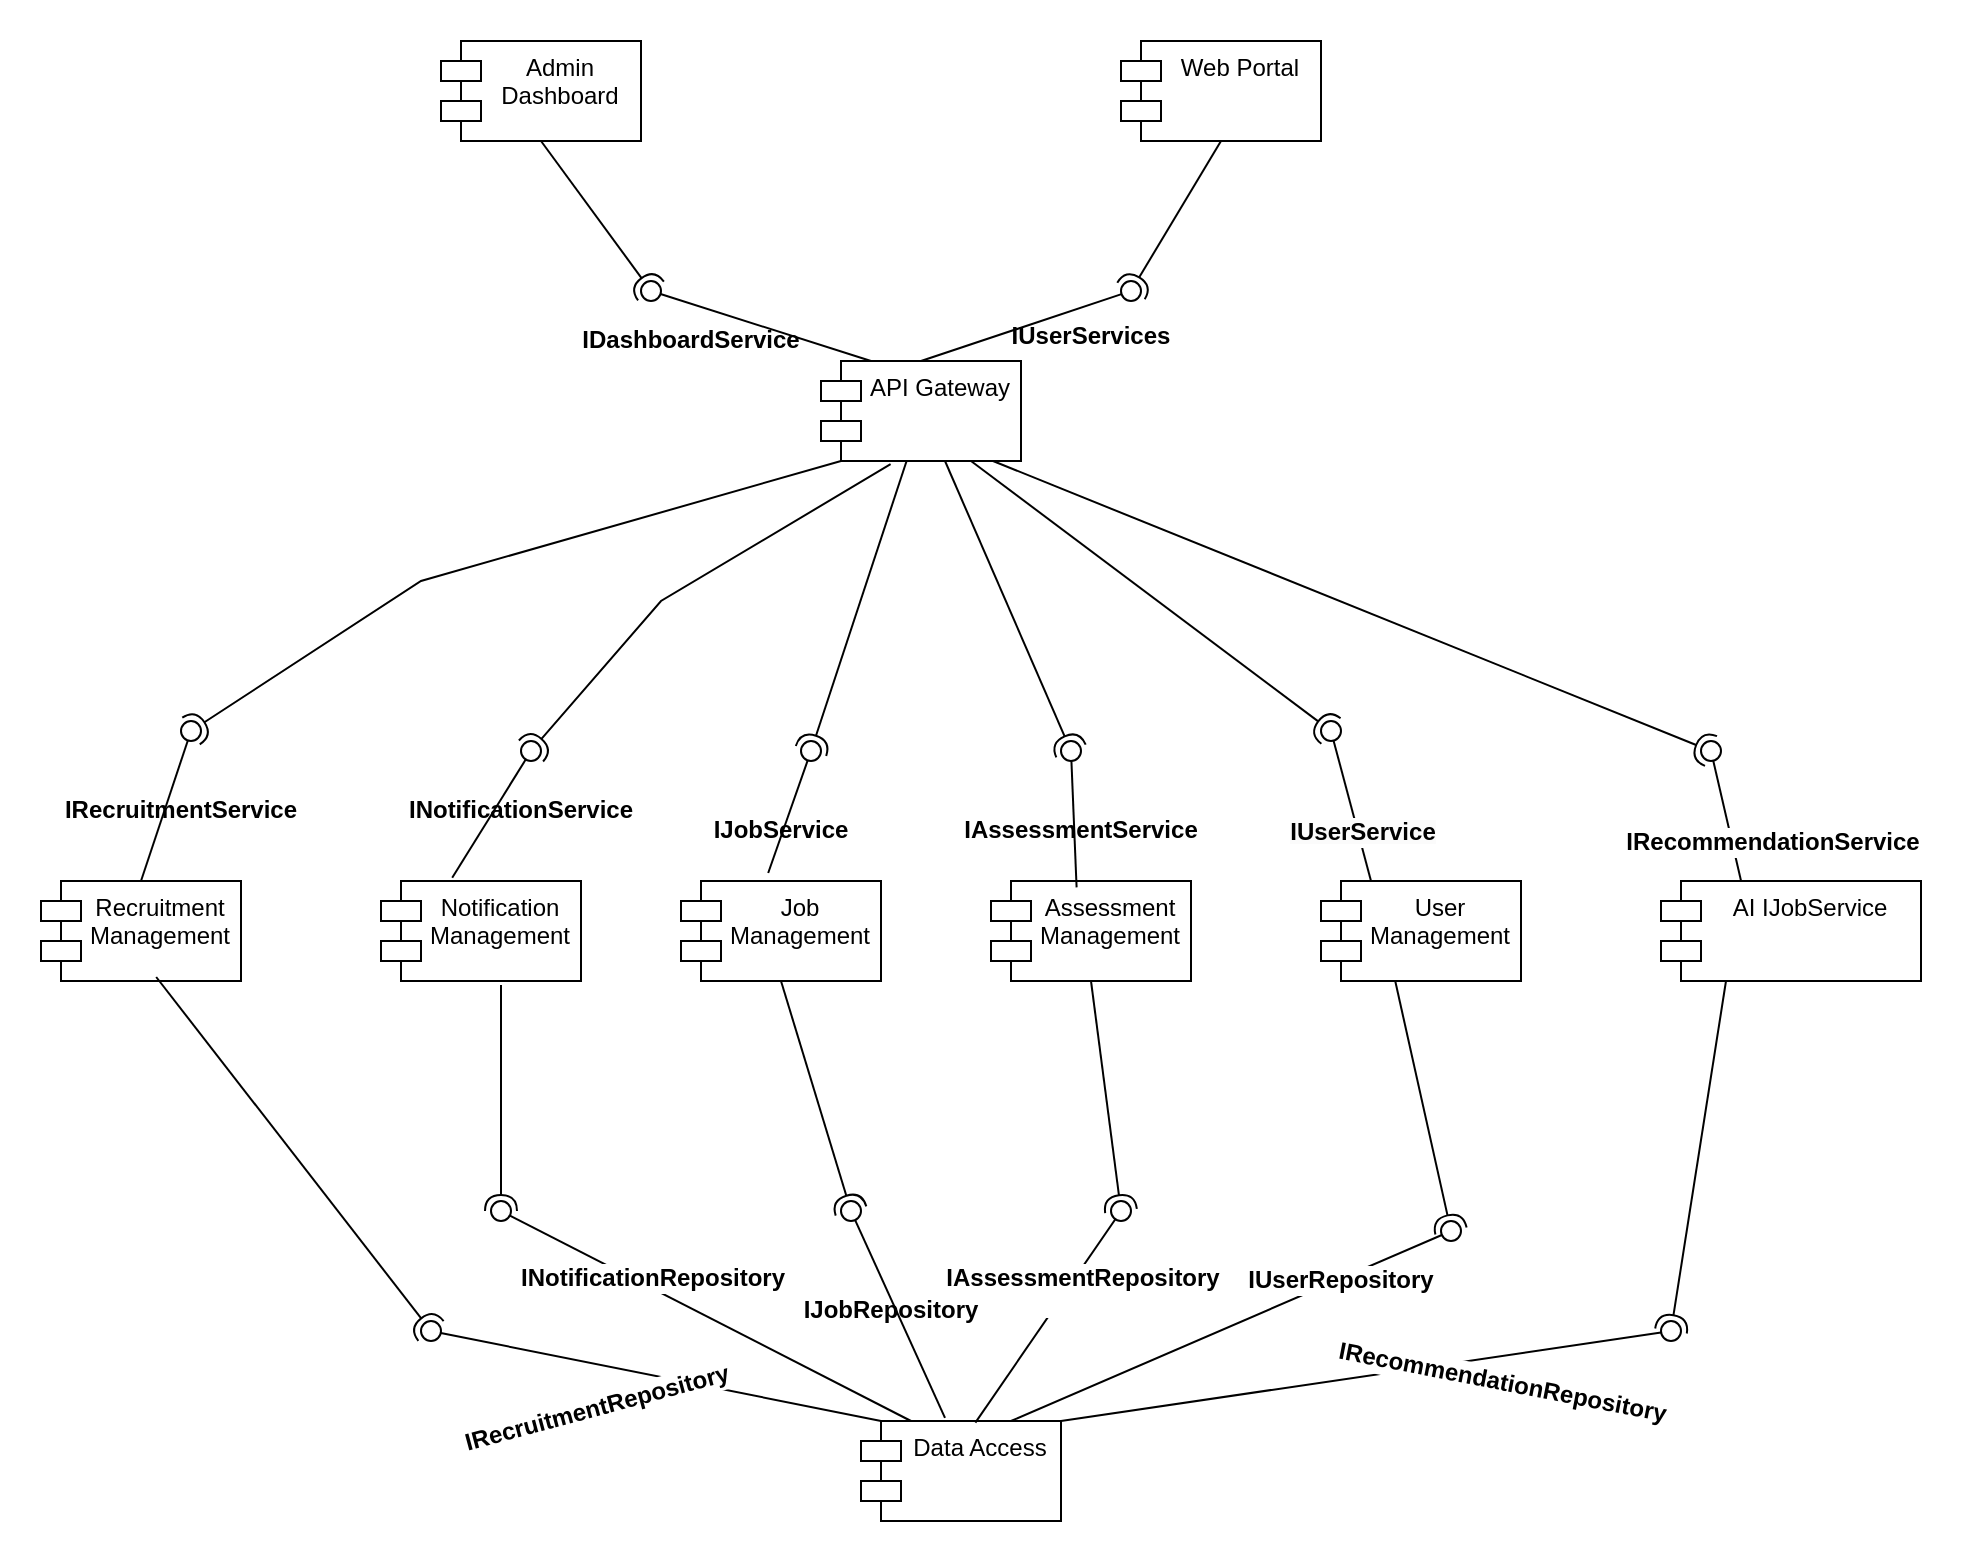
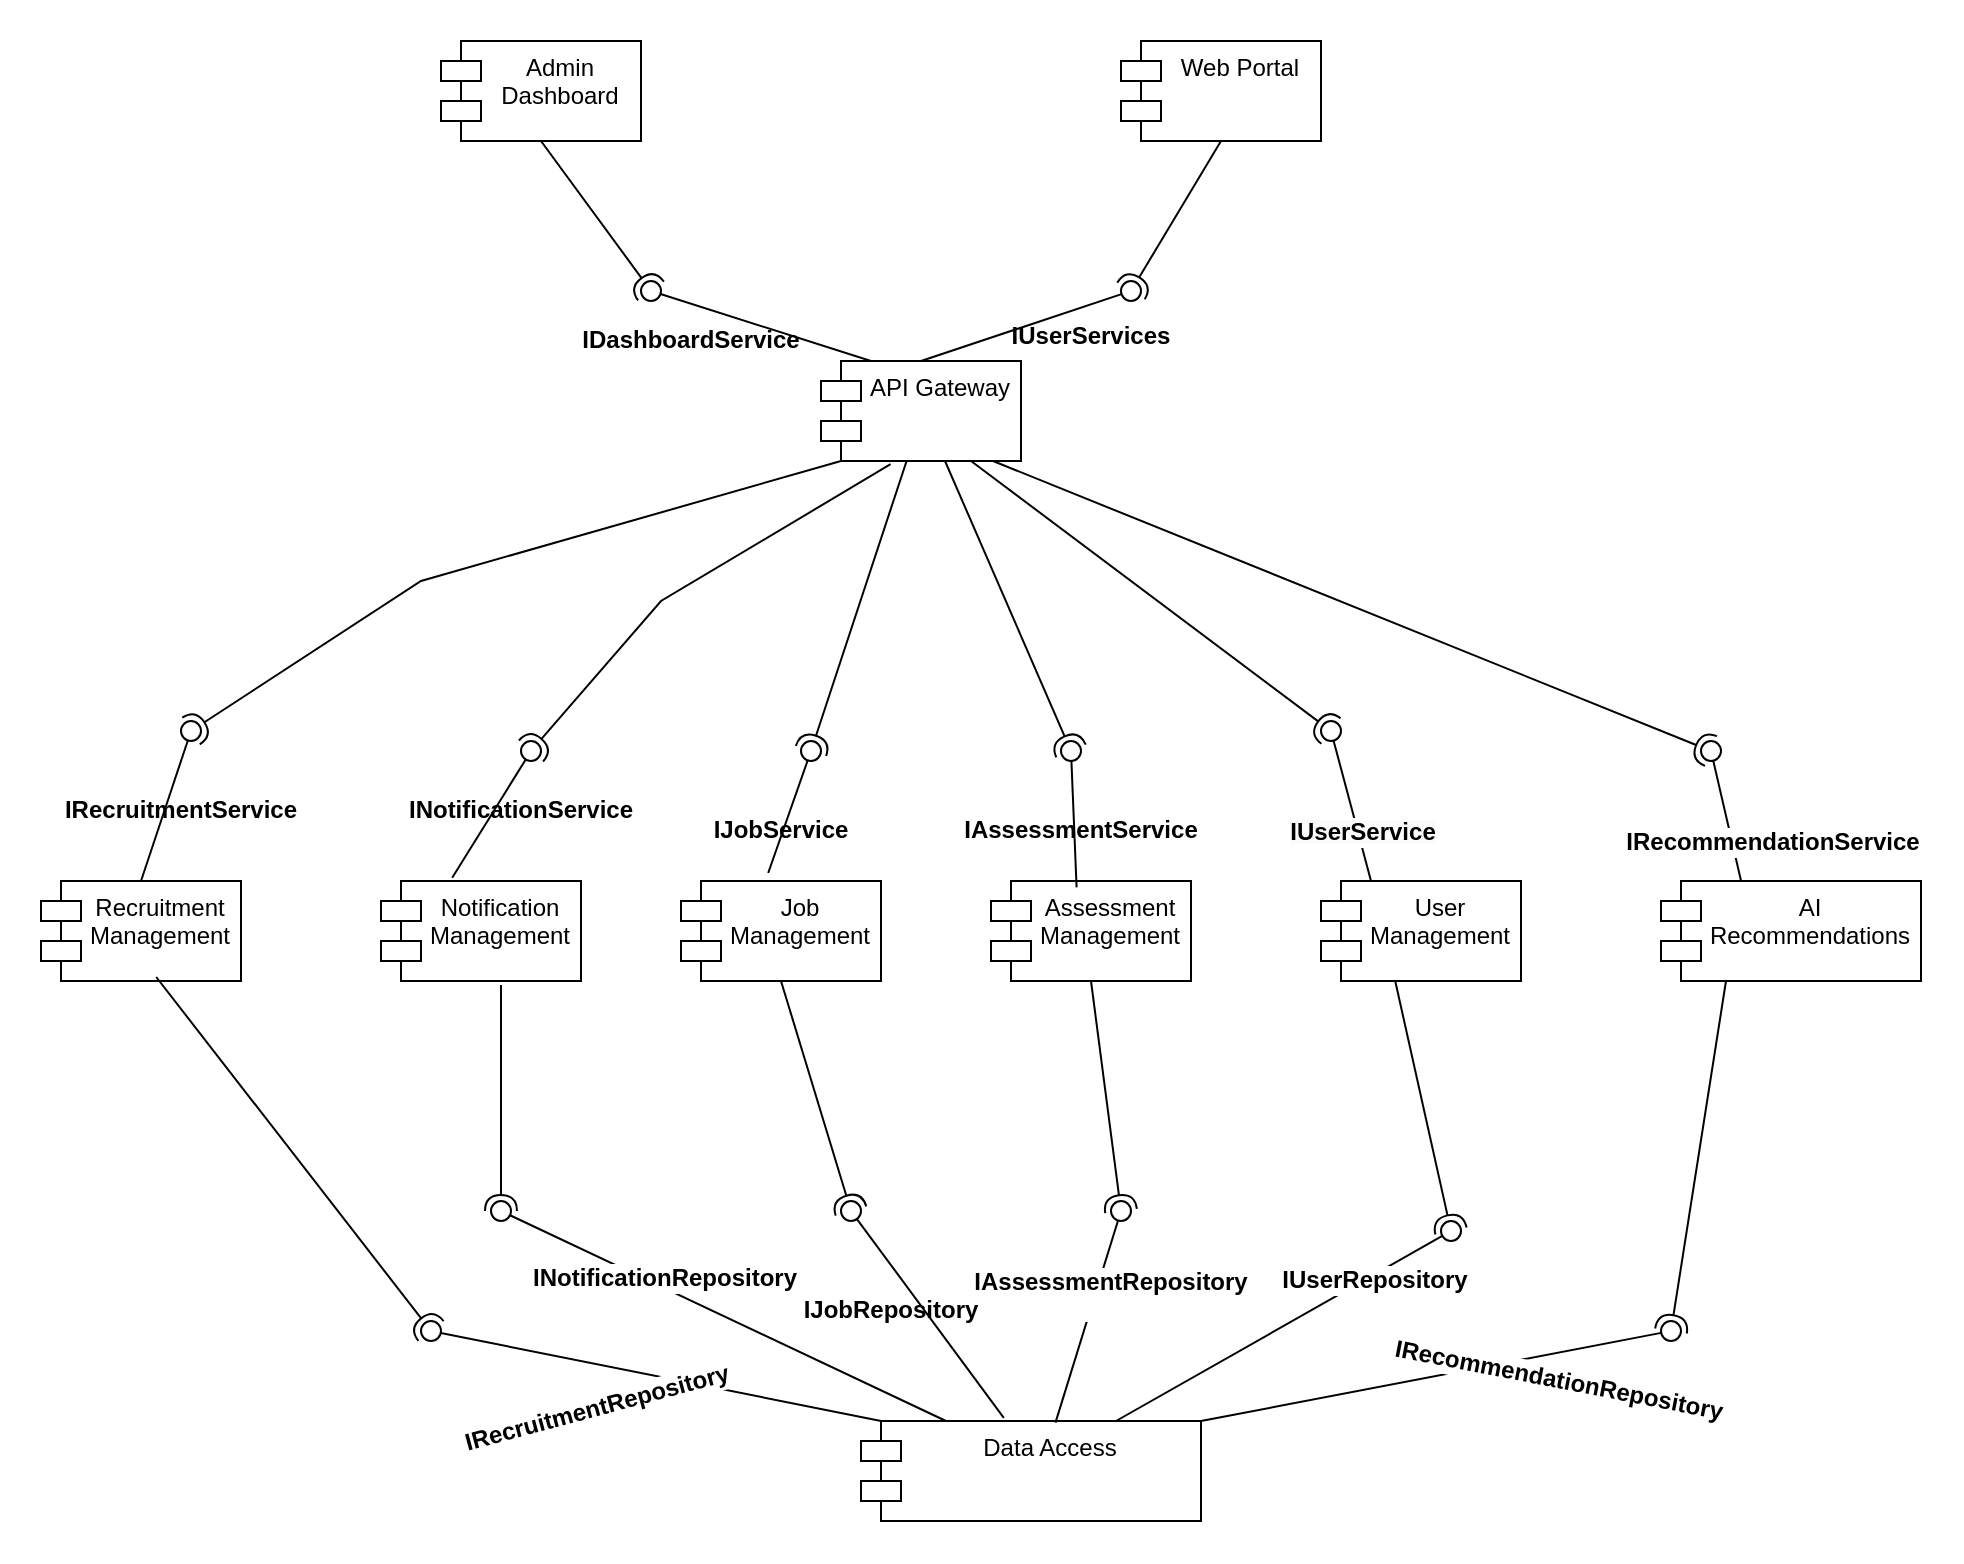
(1811, 909) -> (1811, 924)
(961, 1471) -> (1031, 1471)
